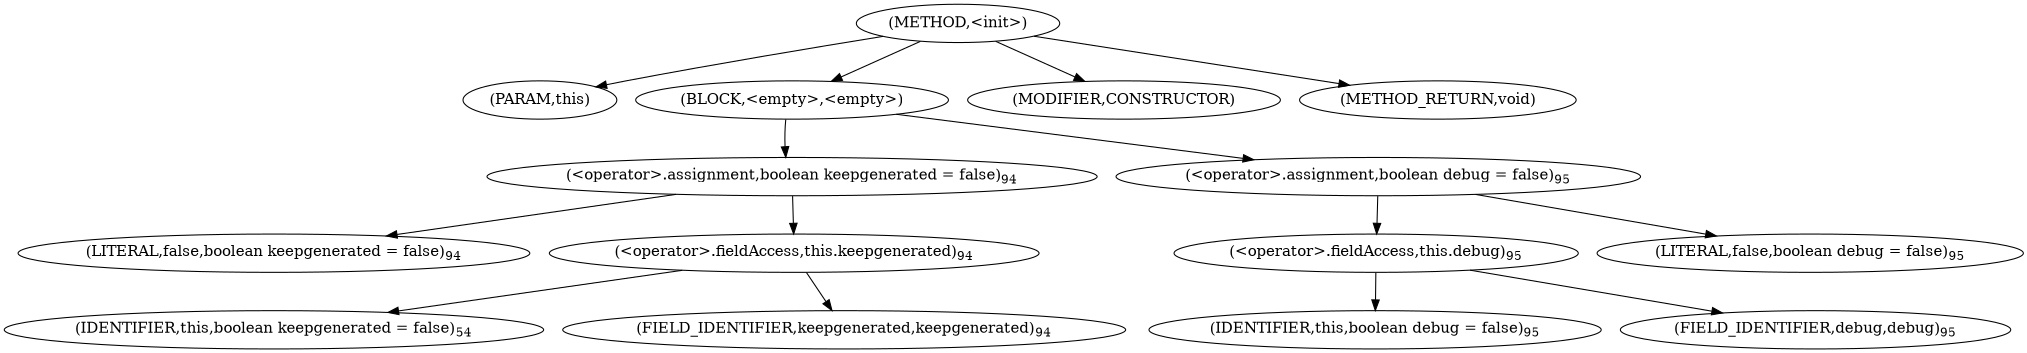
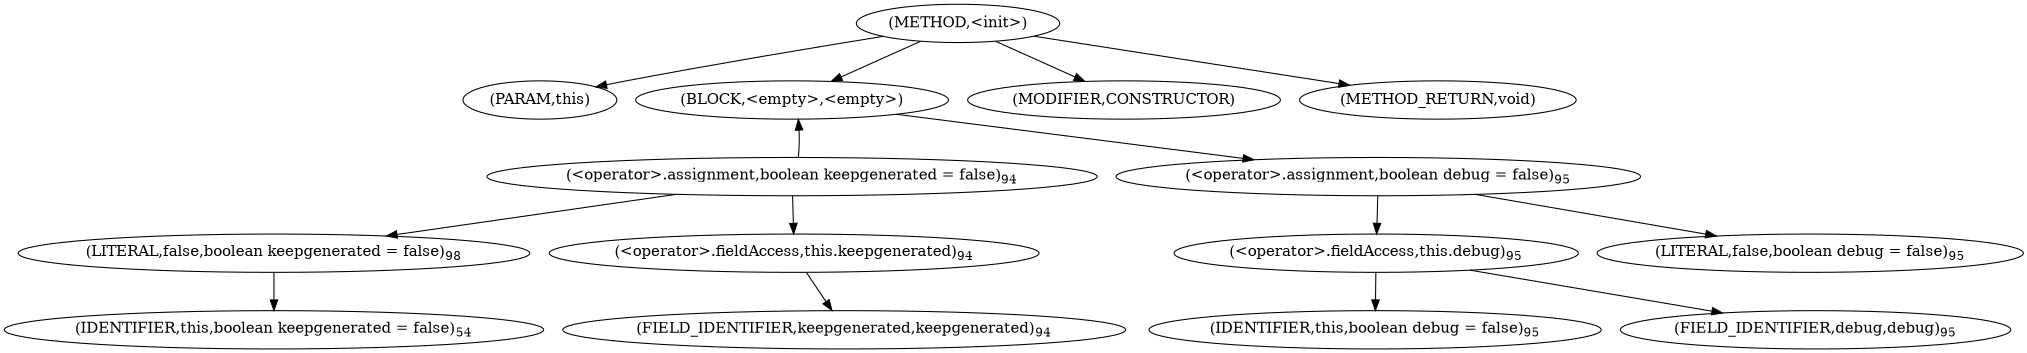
(785, 133) -> (799, 144)
(454, 252) -> (454, 252)
(541, 291) -> (274, 286)
